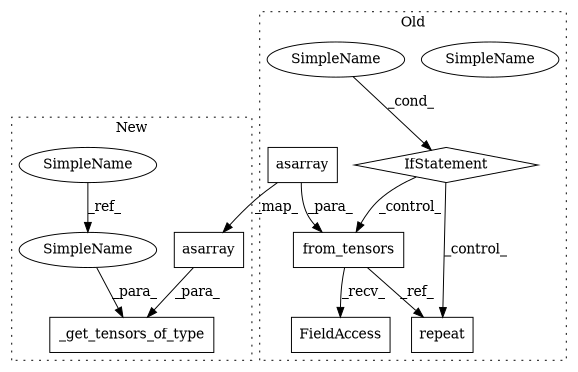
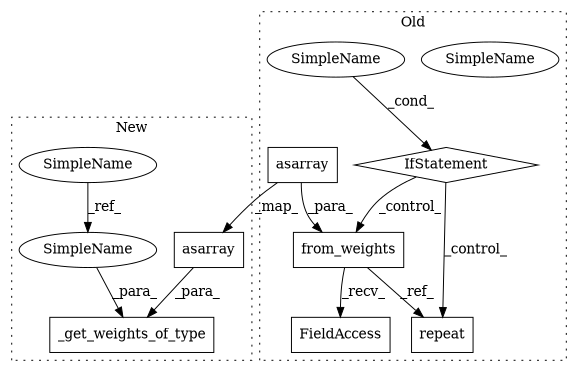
(349, 250) -> (349, 250)
(132, 335) -> (132, 335)
